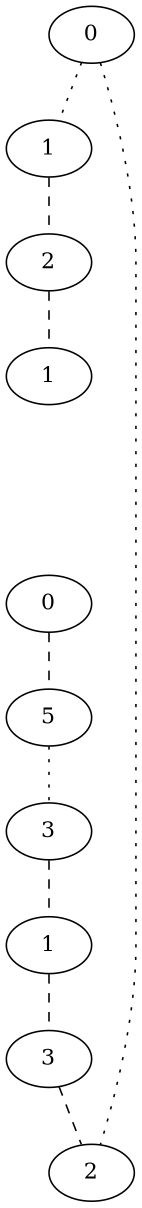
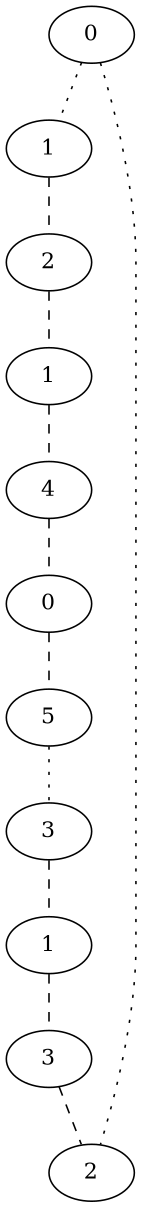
none -> (49, 490)
